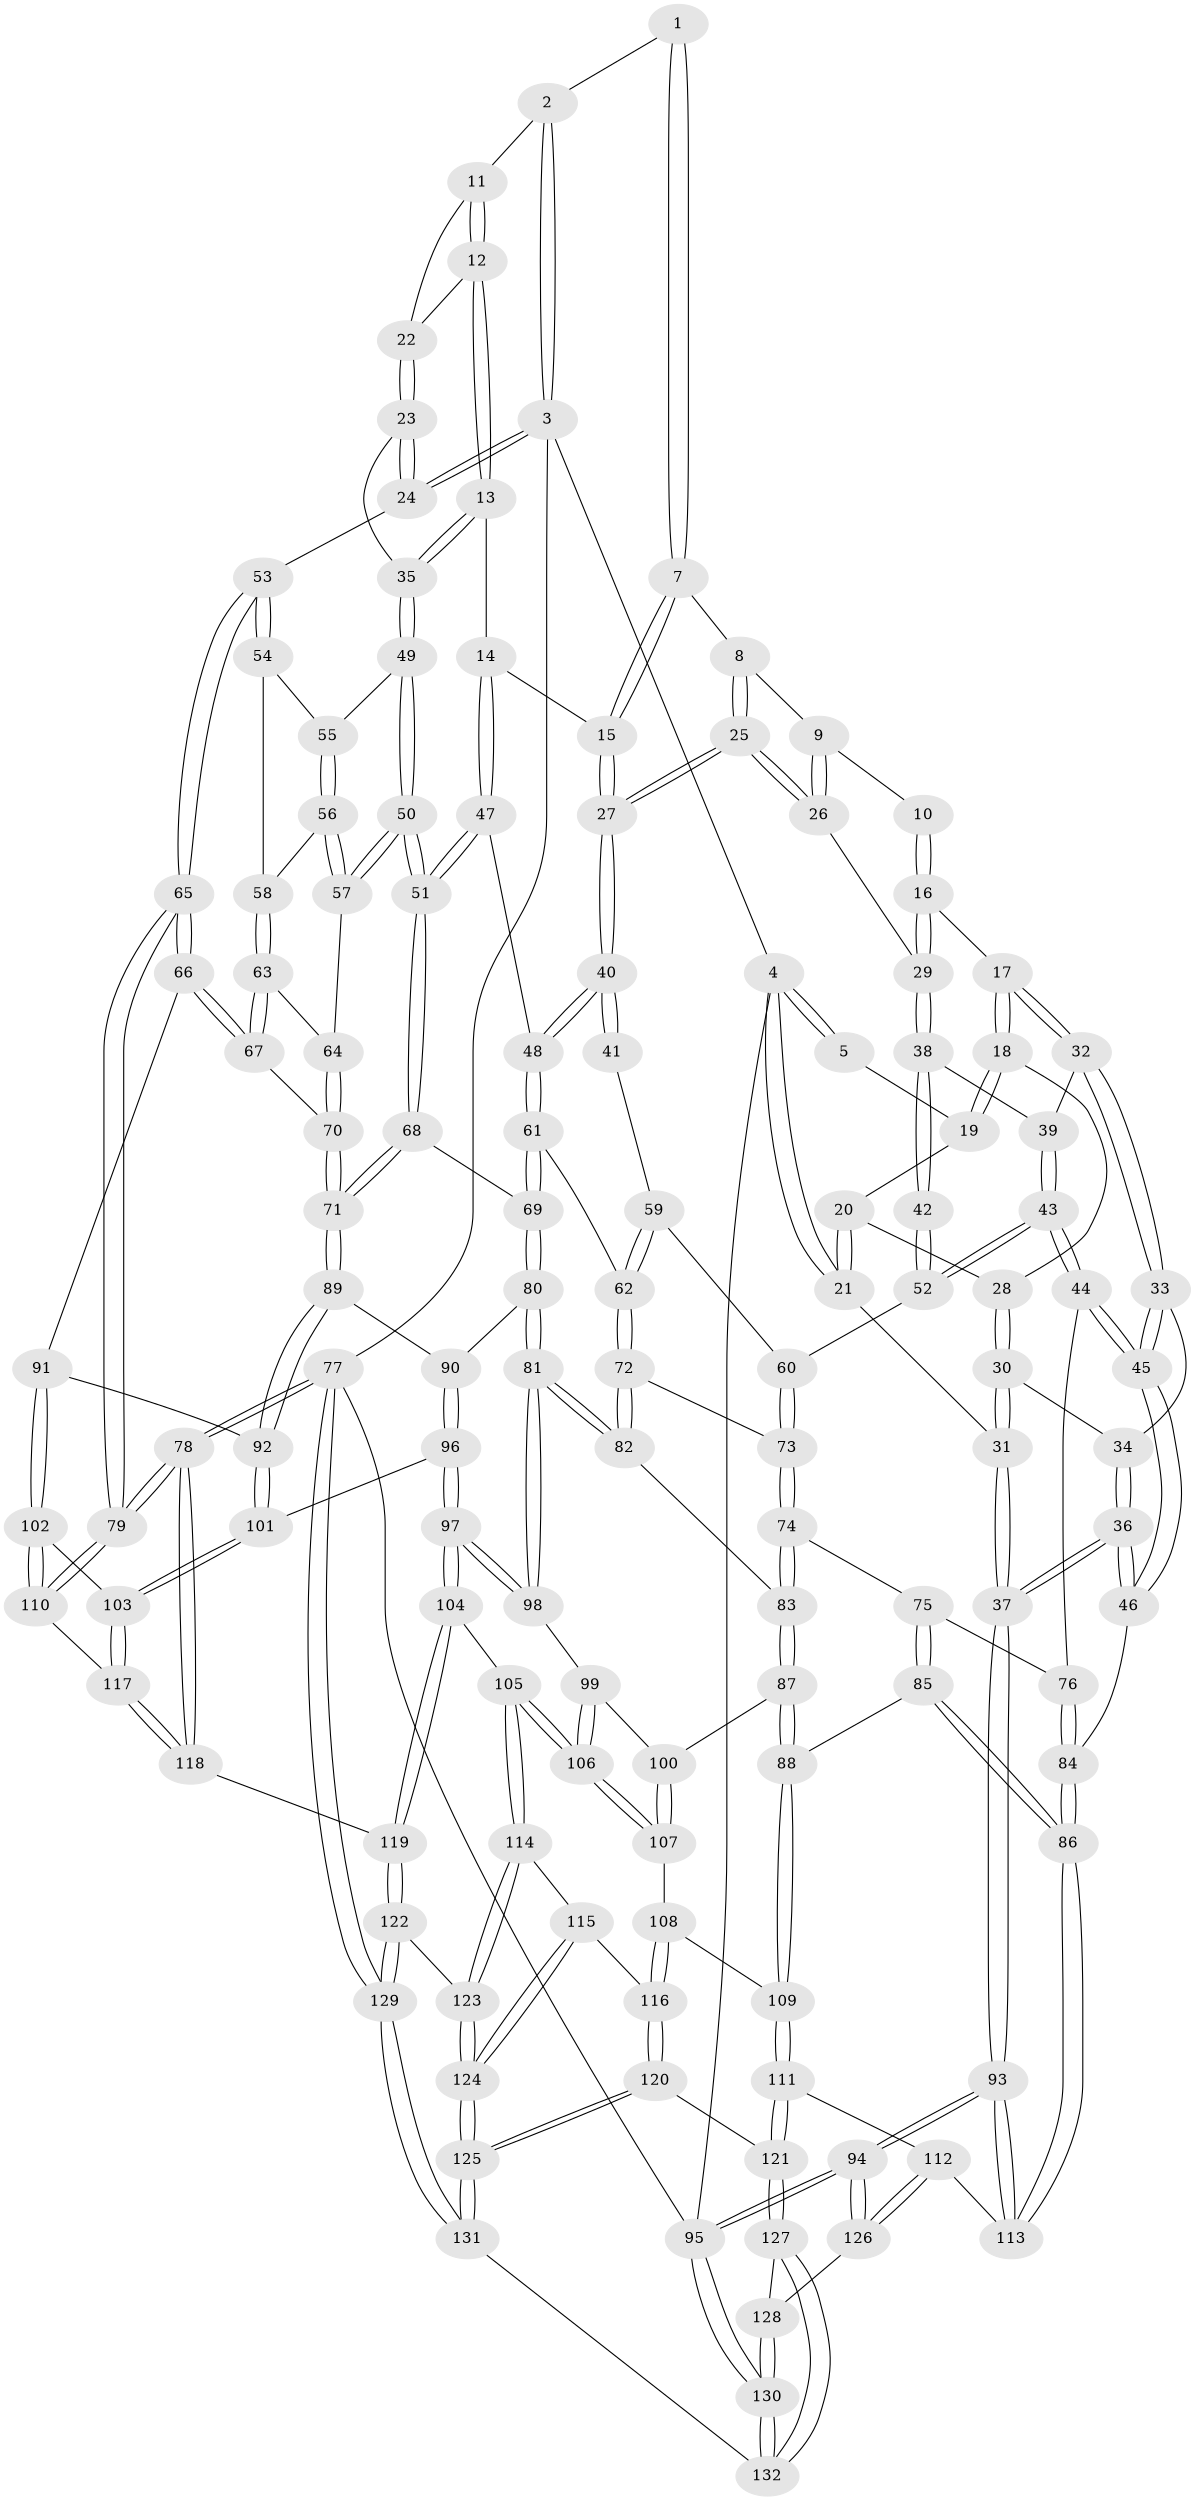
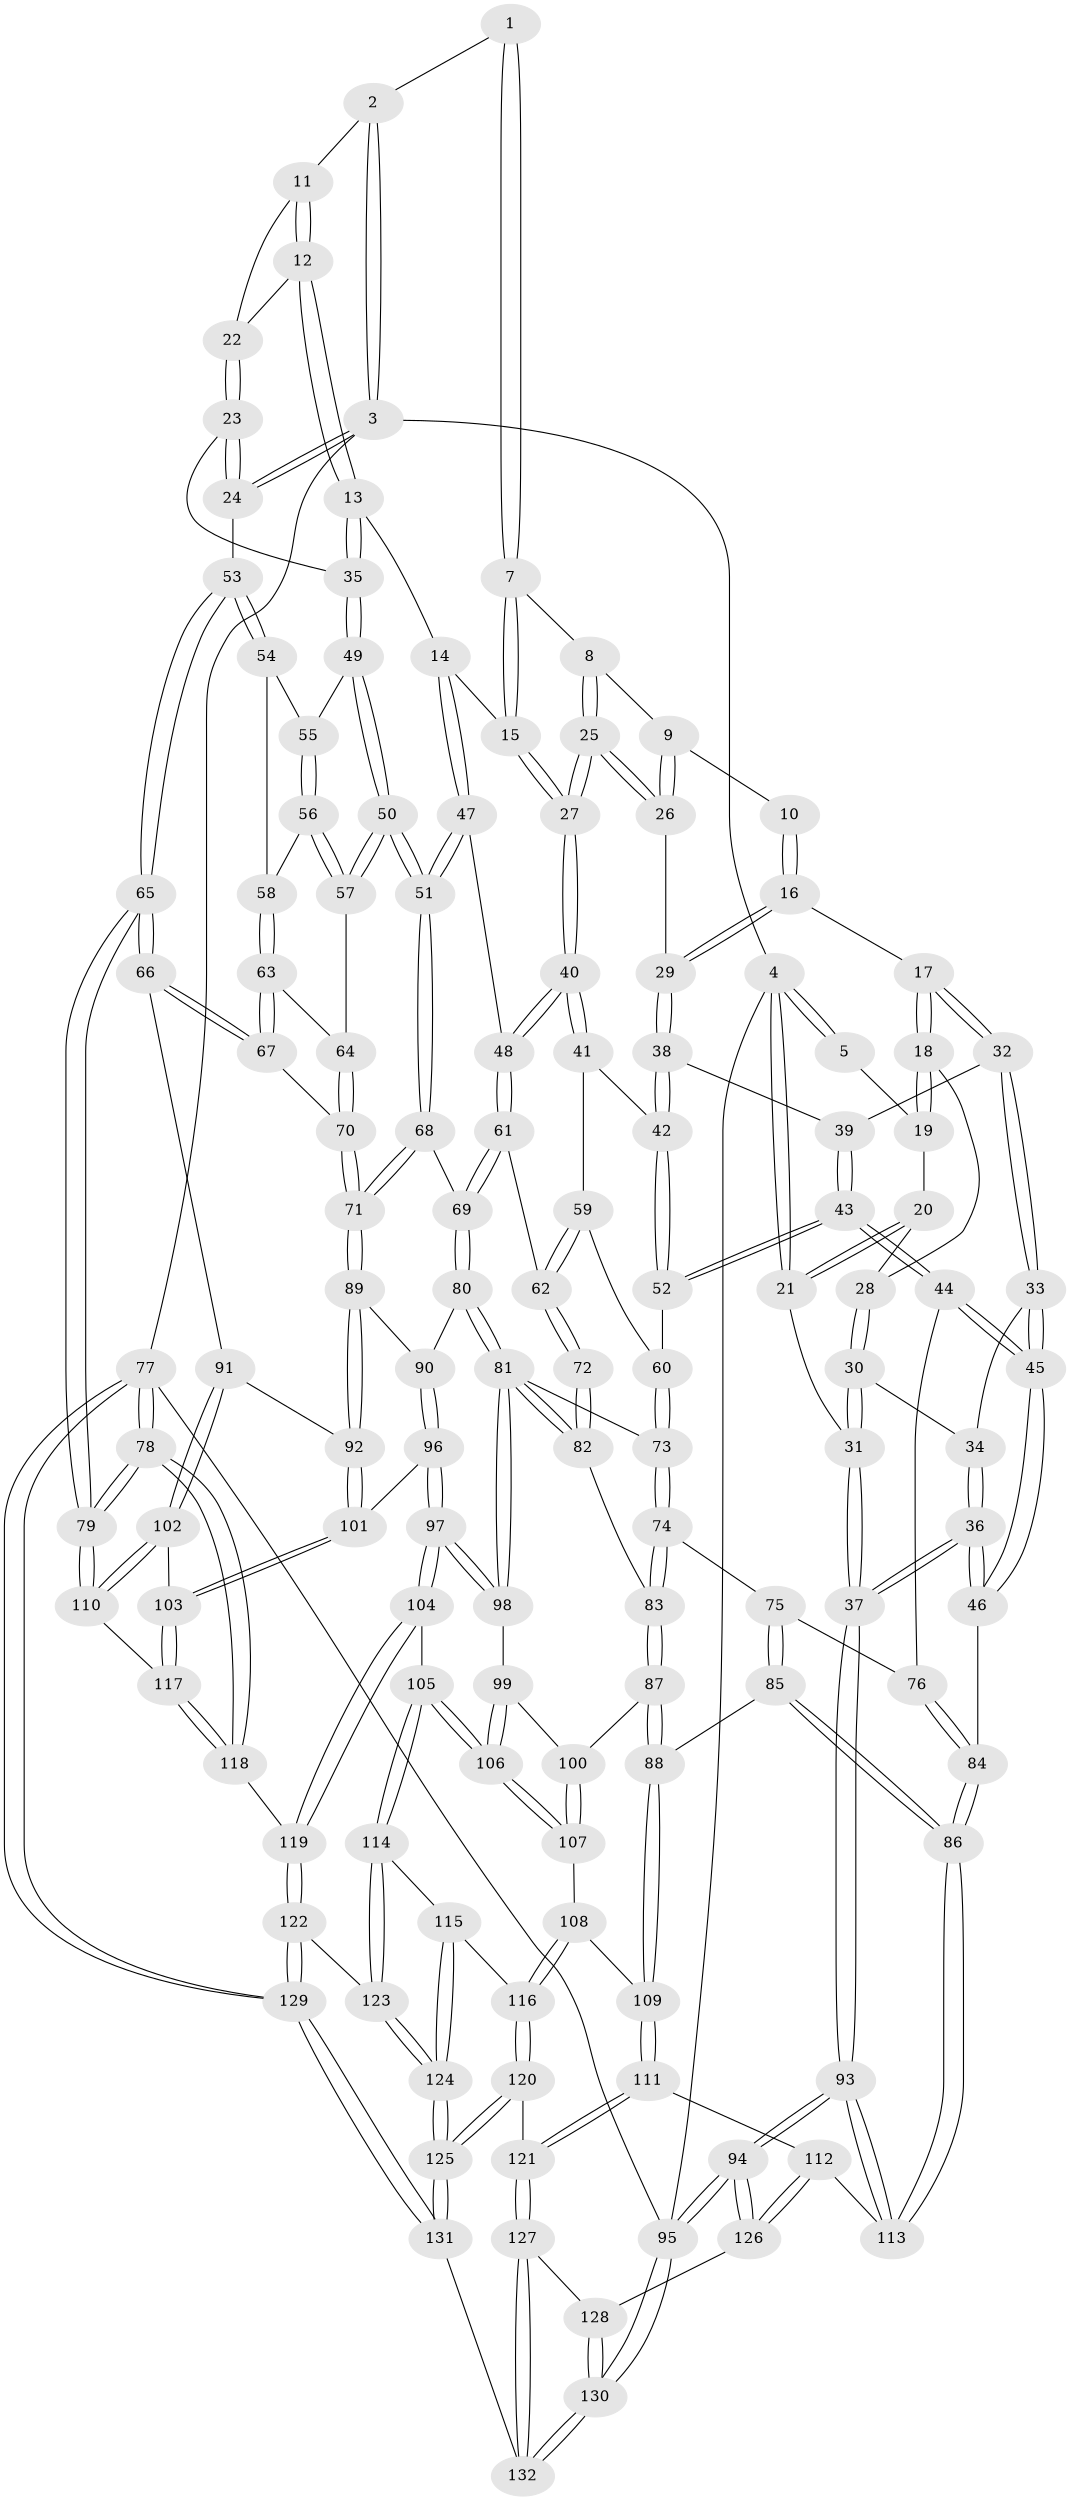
none -> (623, 1092)
(706, 1408) -> (583, 1408)
